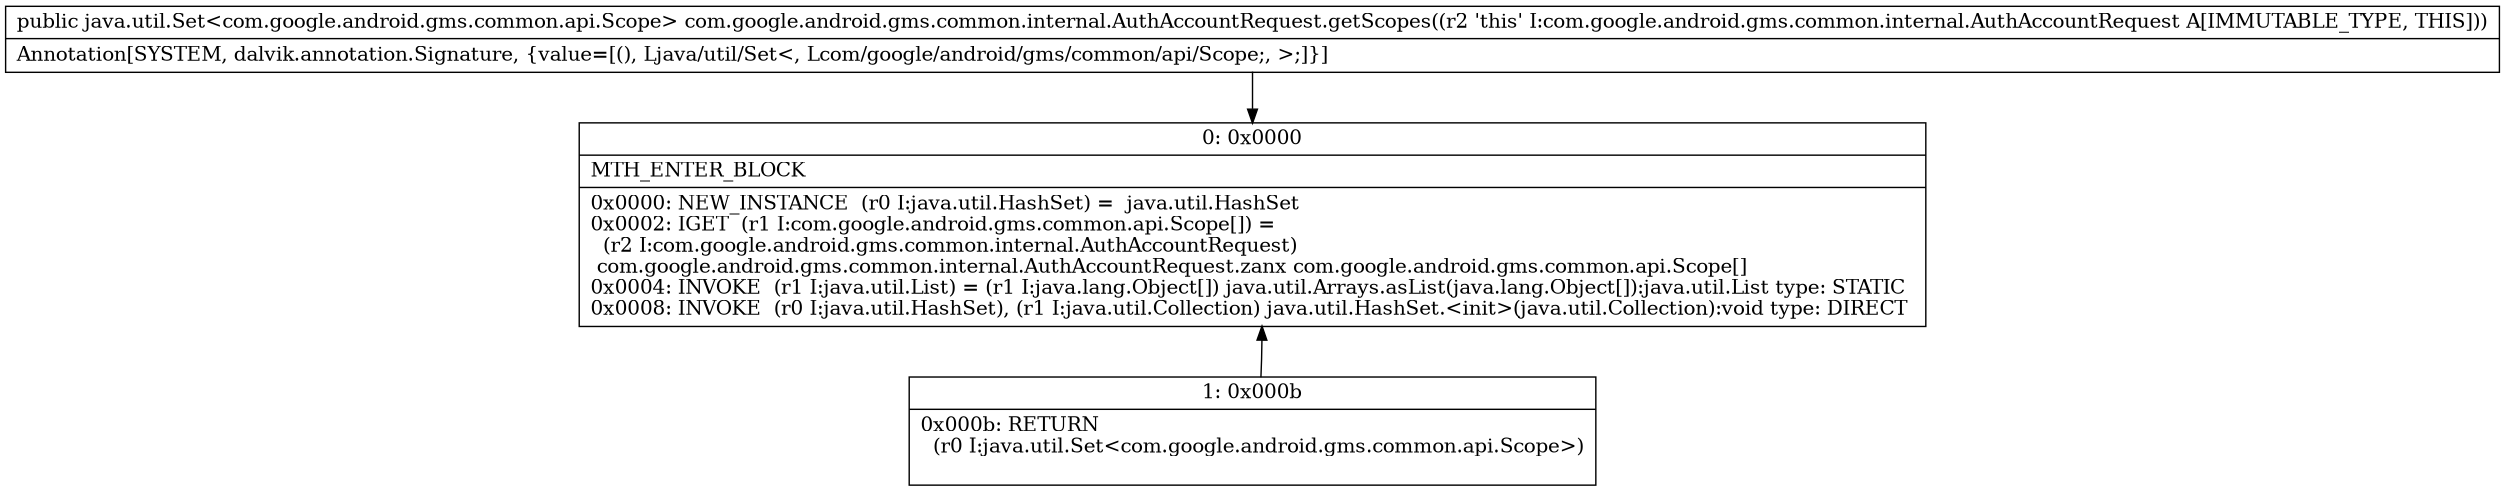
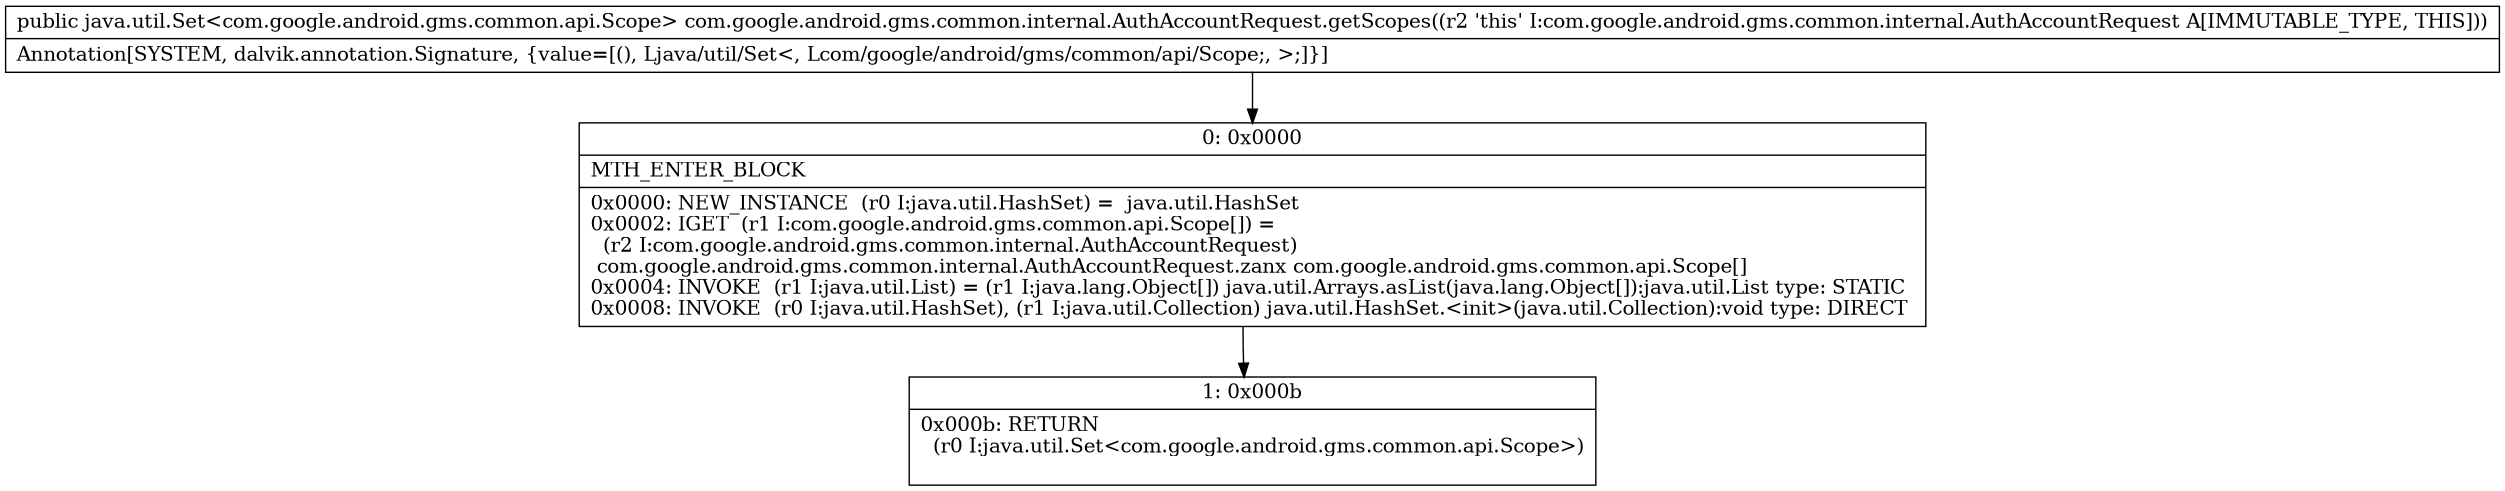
(1262, 359) -> (1243, 345)
